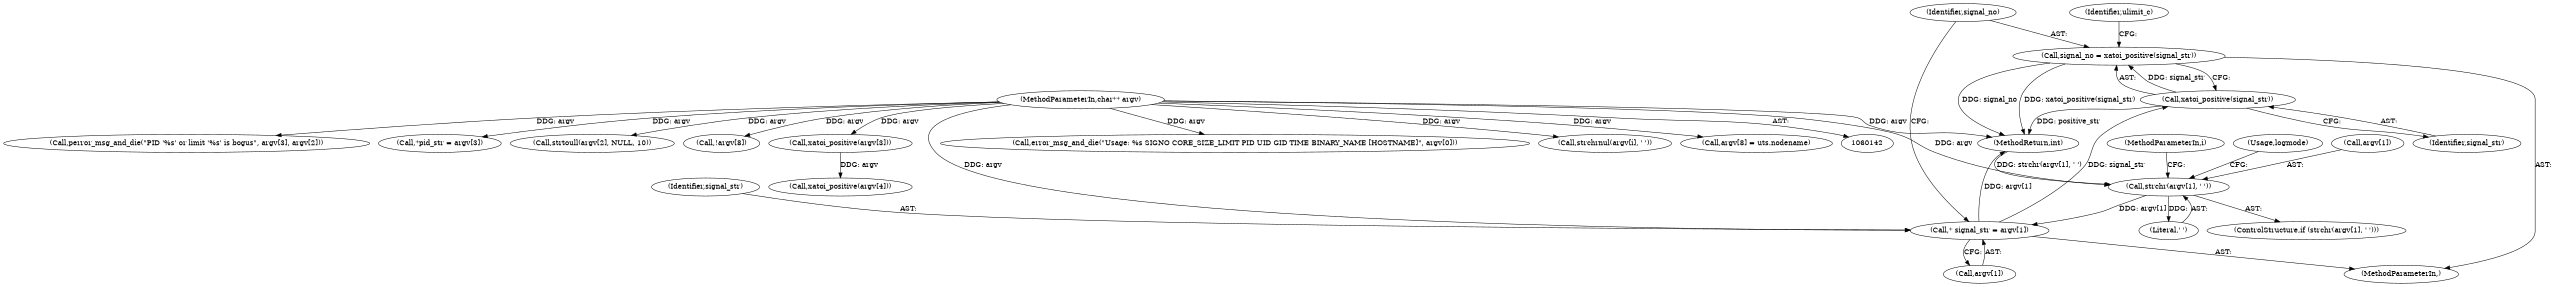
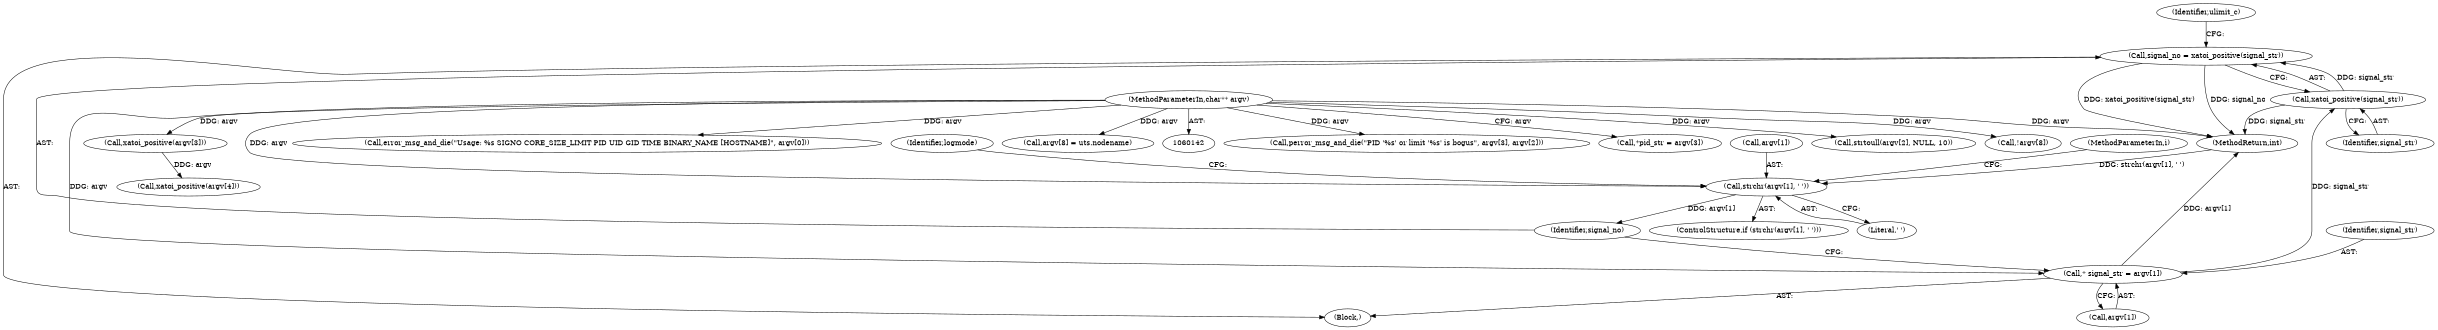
(672, 122) -> (1513, 122)
(2069, 122) -> (2277, 122)
(1605, 143) -> none
(2278, 143) -> (942, 143)
(2179, 209) -> (1852, 209)
(2093, 214) -> (1679, 208)
(2401, 274) -> (1348, 318)
